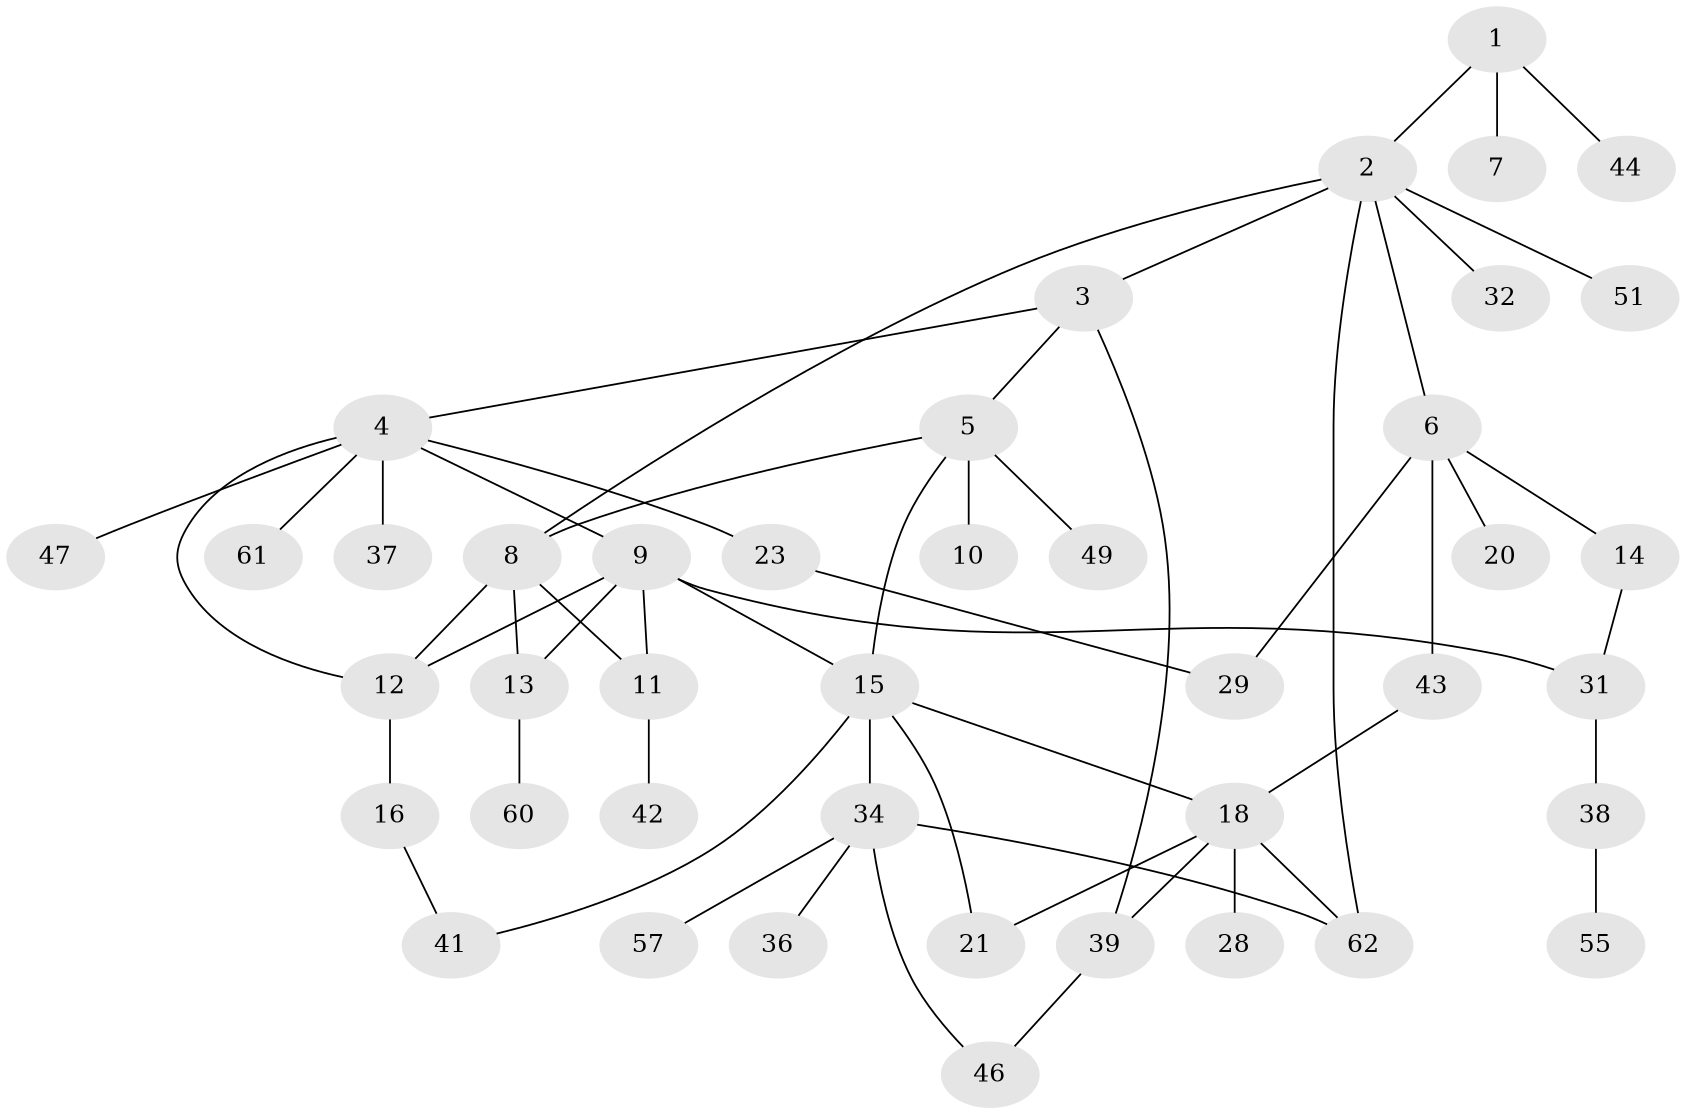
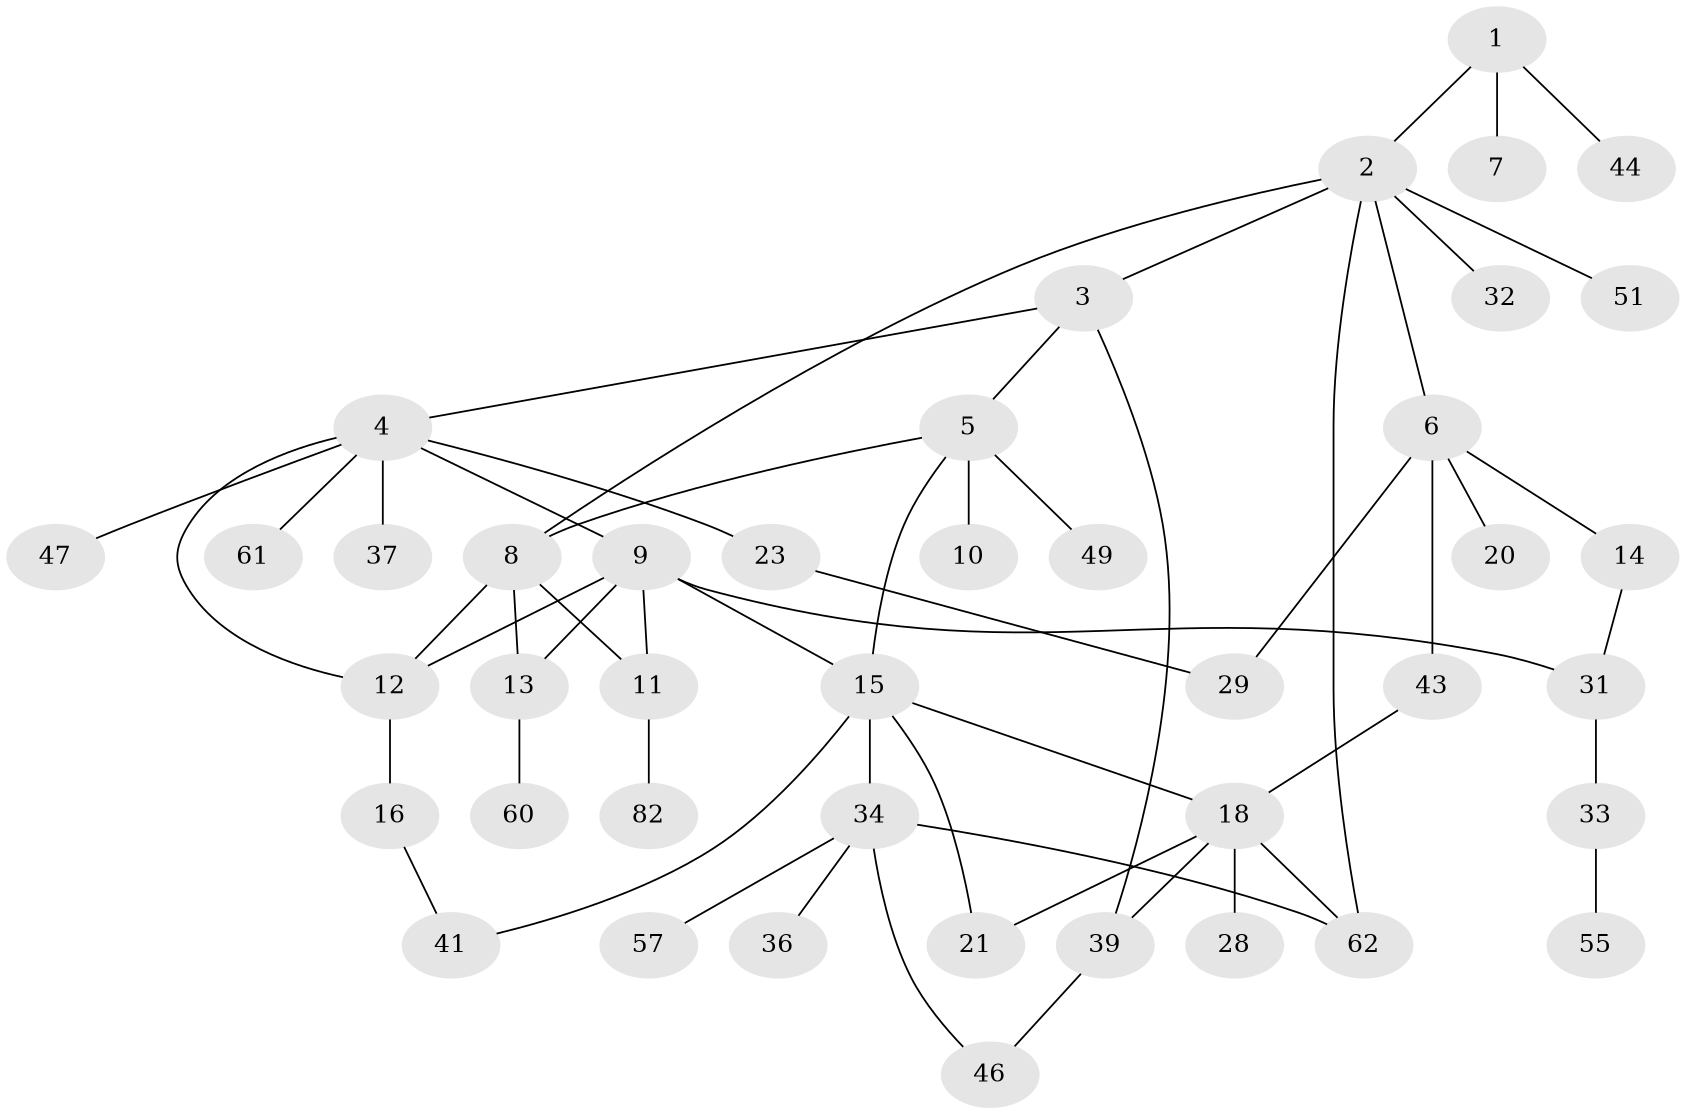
(649, 816) -> (649, 816)
(1596, 816) -> (1596, 816)
